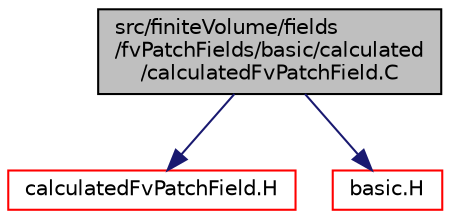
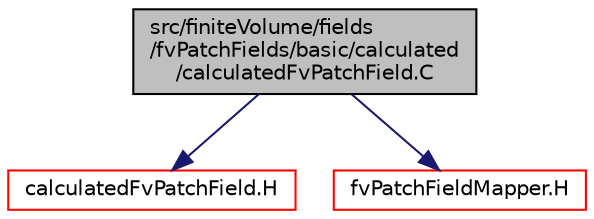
(388, 190) -> (460, 190)
